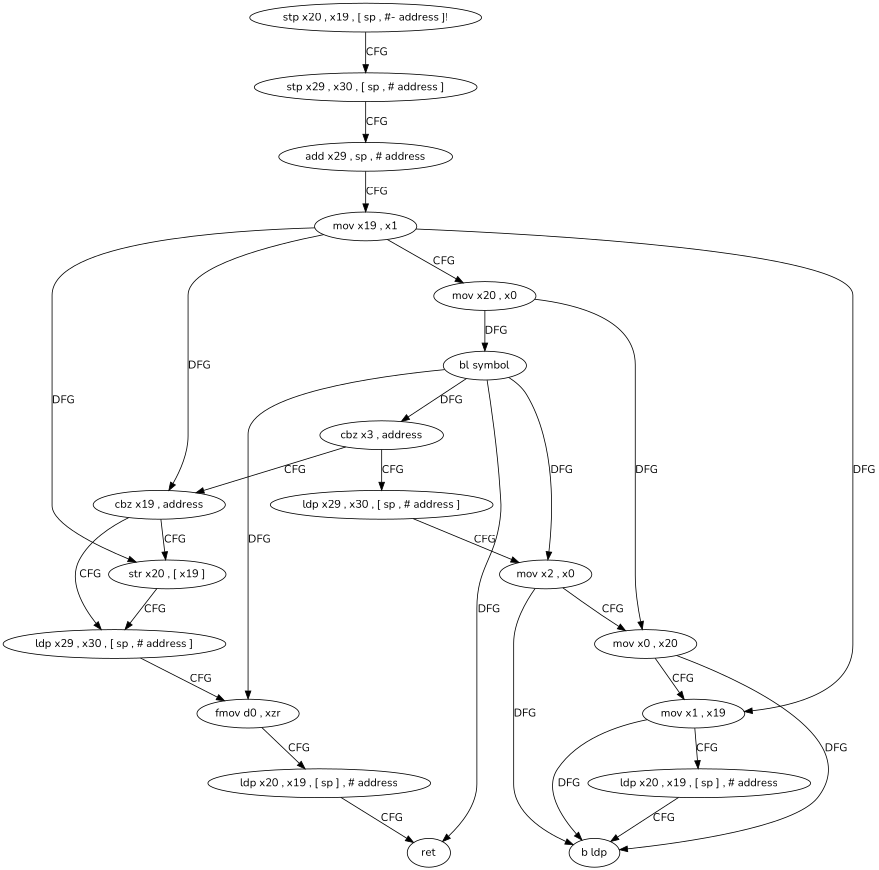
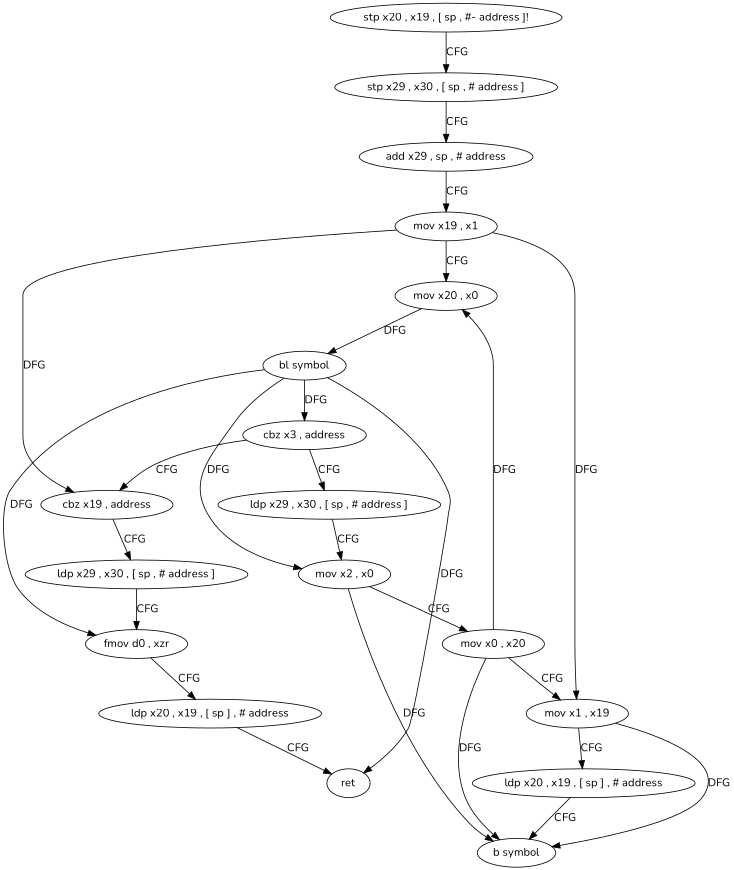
(635, 428) -> (493, 469)
(167, 574) -> none
(594, 853) -> (517, 853)
